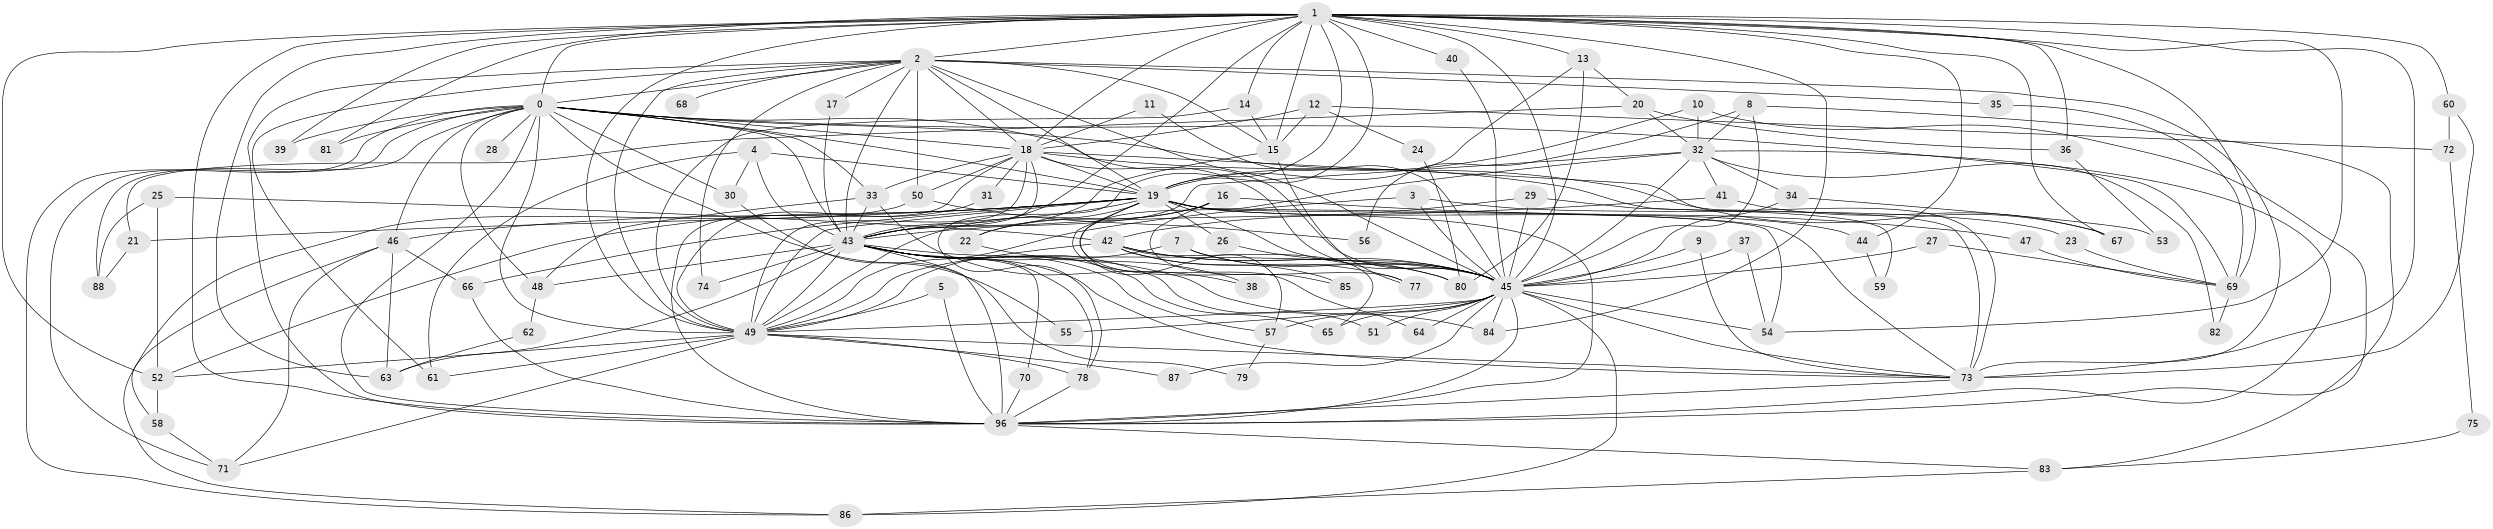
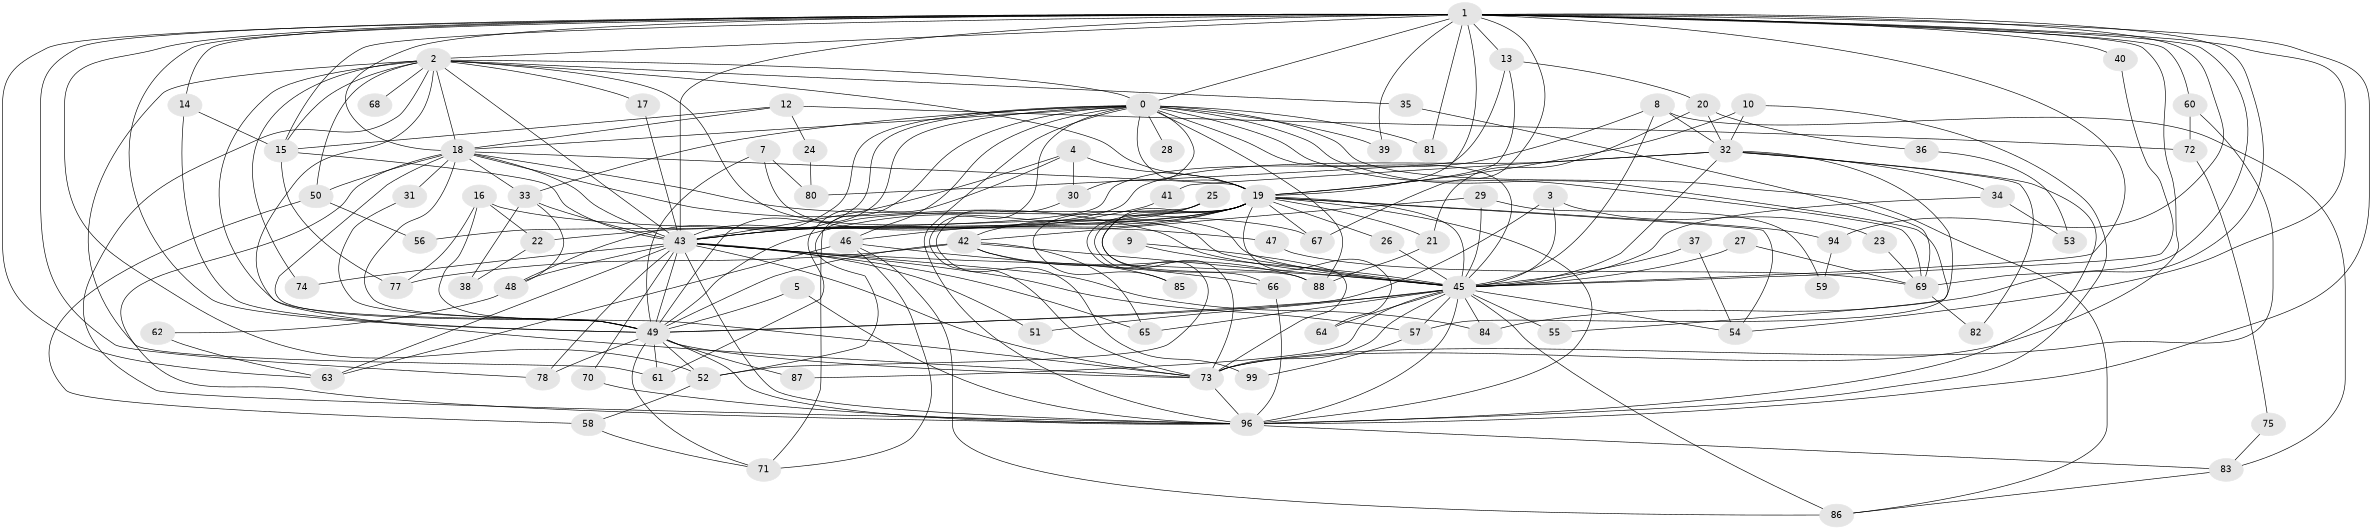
(1736, 24) -> none
(1150, 105) -> none
(1922, 214) -> (1288, 219)
(1863, 242) -> (1834, 242)
(1286, 260) -> (1142, 264)
(1243, 379) -> (1252, 379)
(1042, 402) -> (796, 402)
